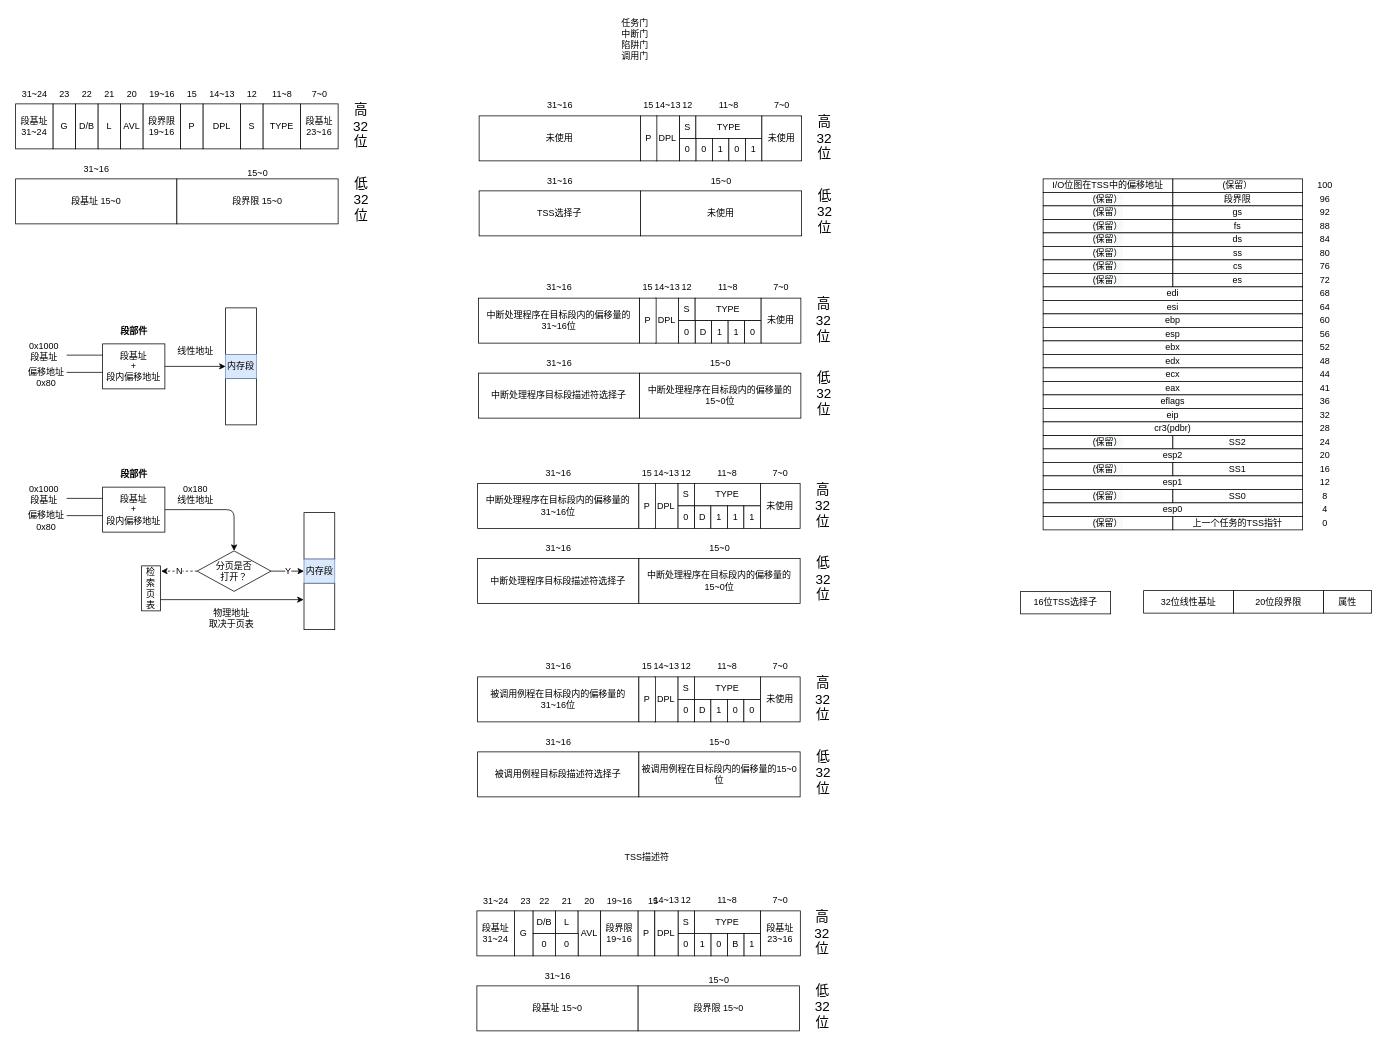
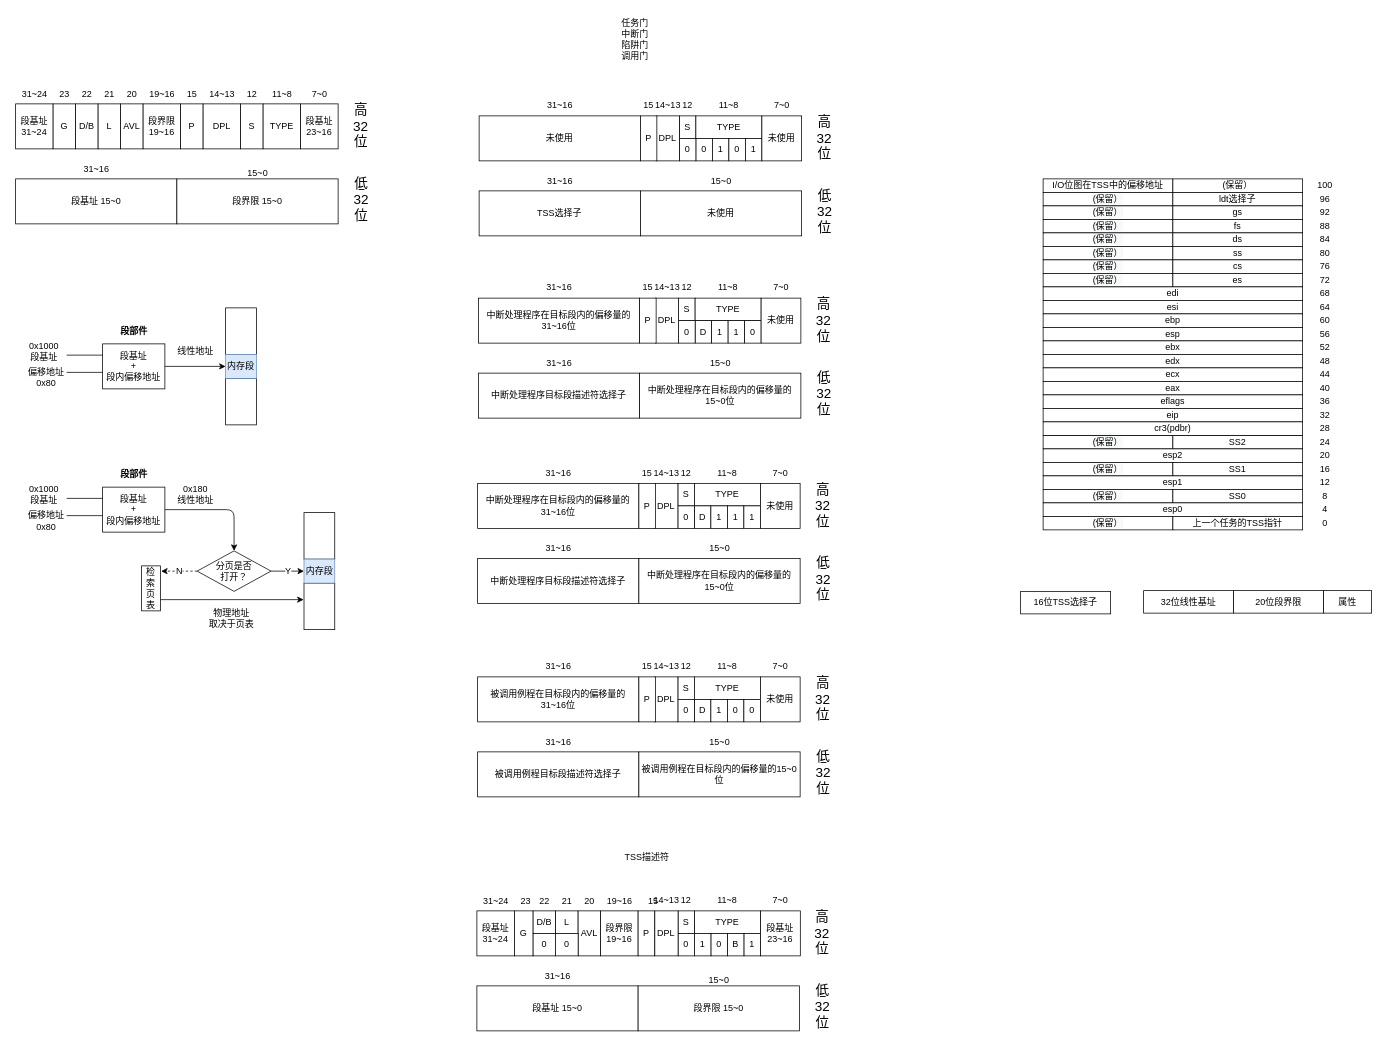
(1238, 199) -> (1238, 199)
(1325, 388) -> (1325, 388)
